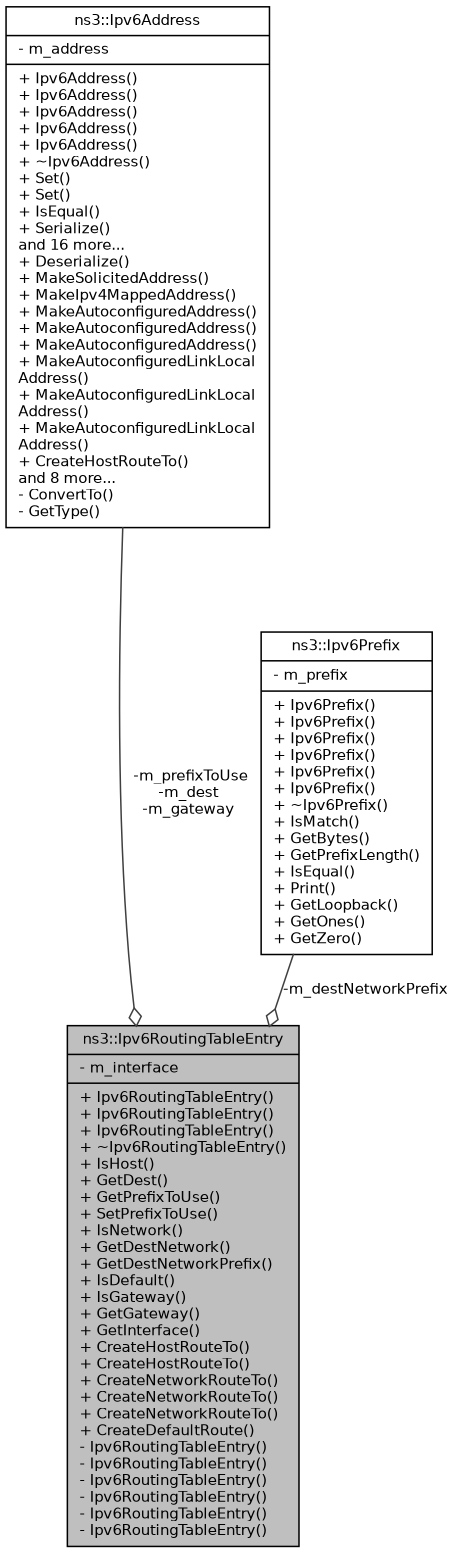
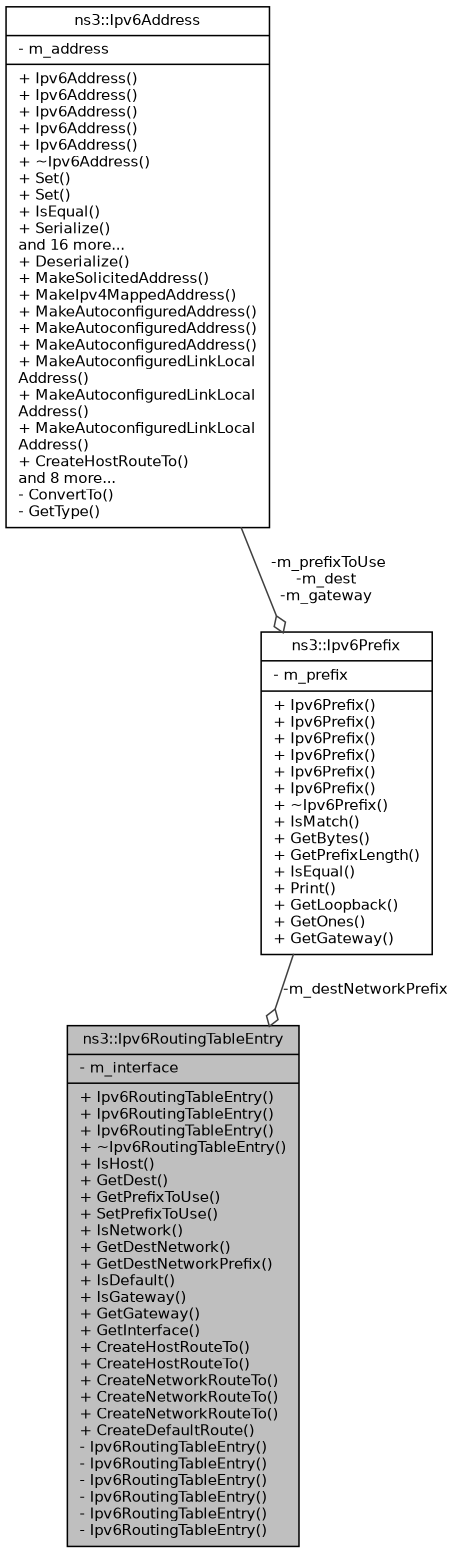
(120, 768) -> (259, 571)
(318, 939) -> (334, 939)
